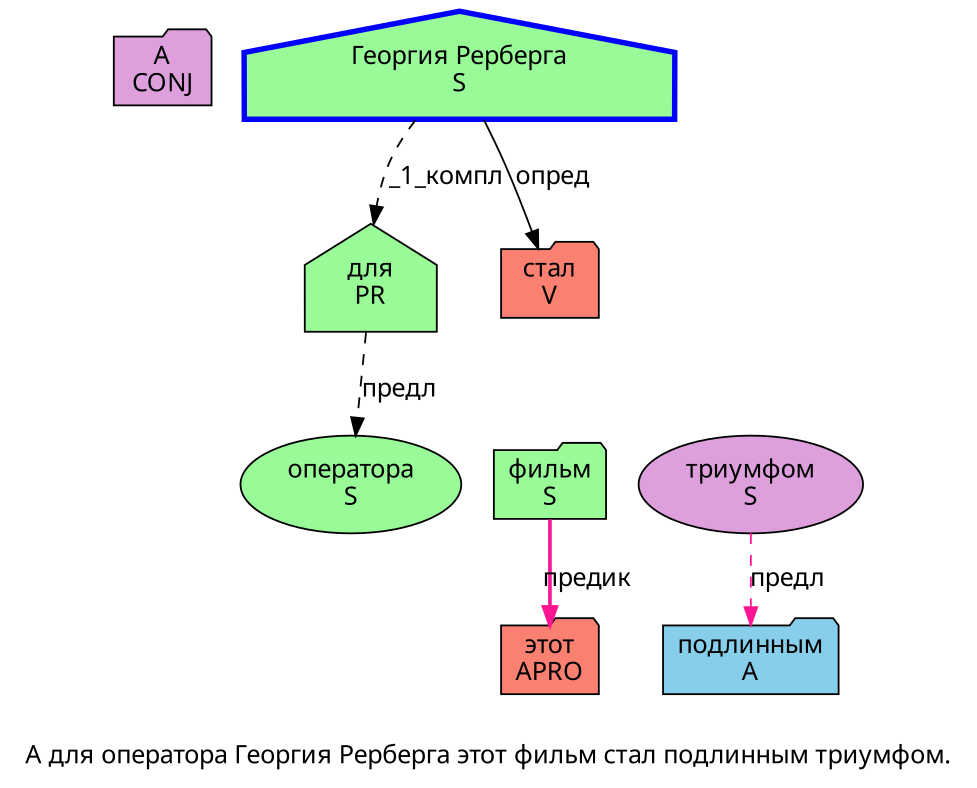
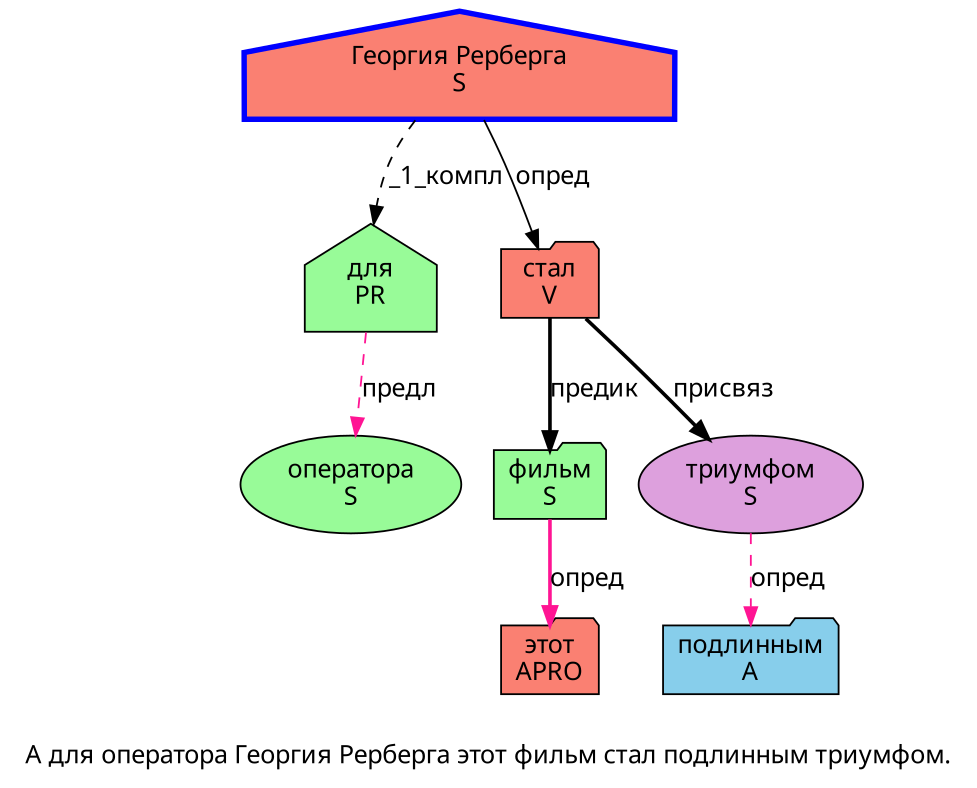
(163, 71) -> none
(459, 71) -> (459, 71)
none -> (641, 372)
(362, 375) -> (362, 375)
none -> (550, 375)
(587, 579) -> (587, 579)
(788, 579) -> (788, 579)
